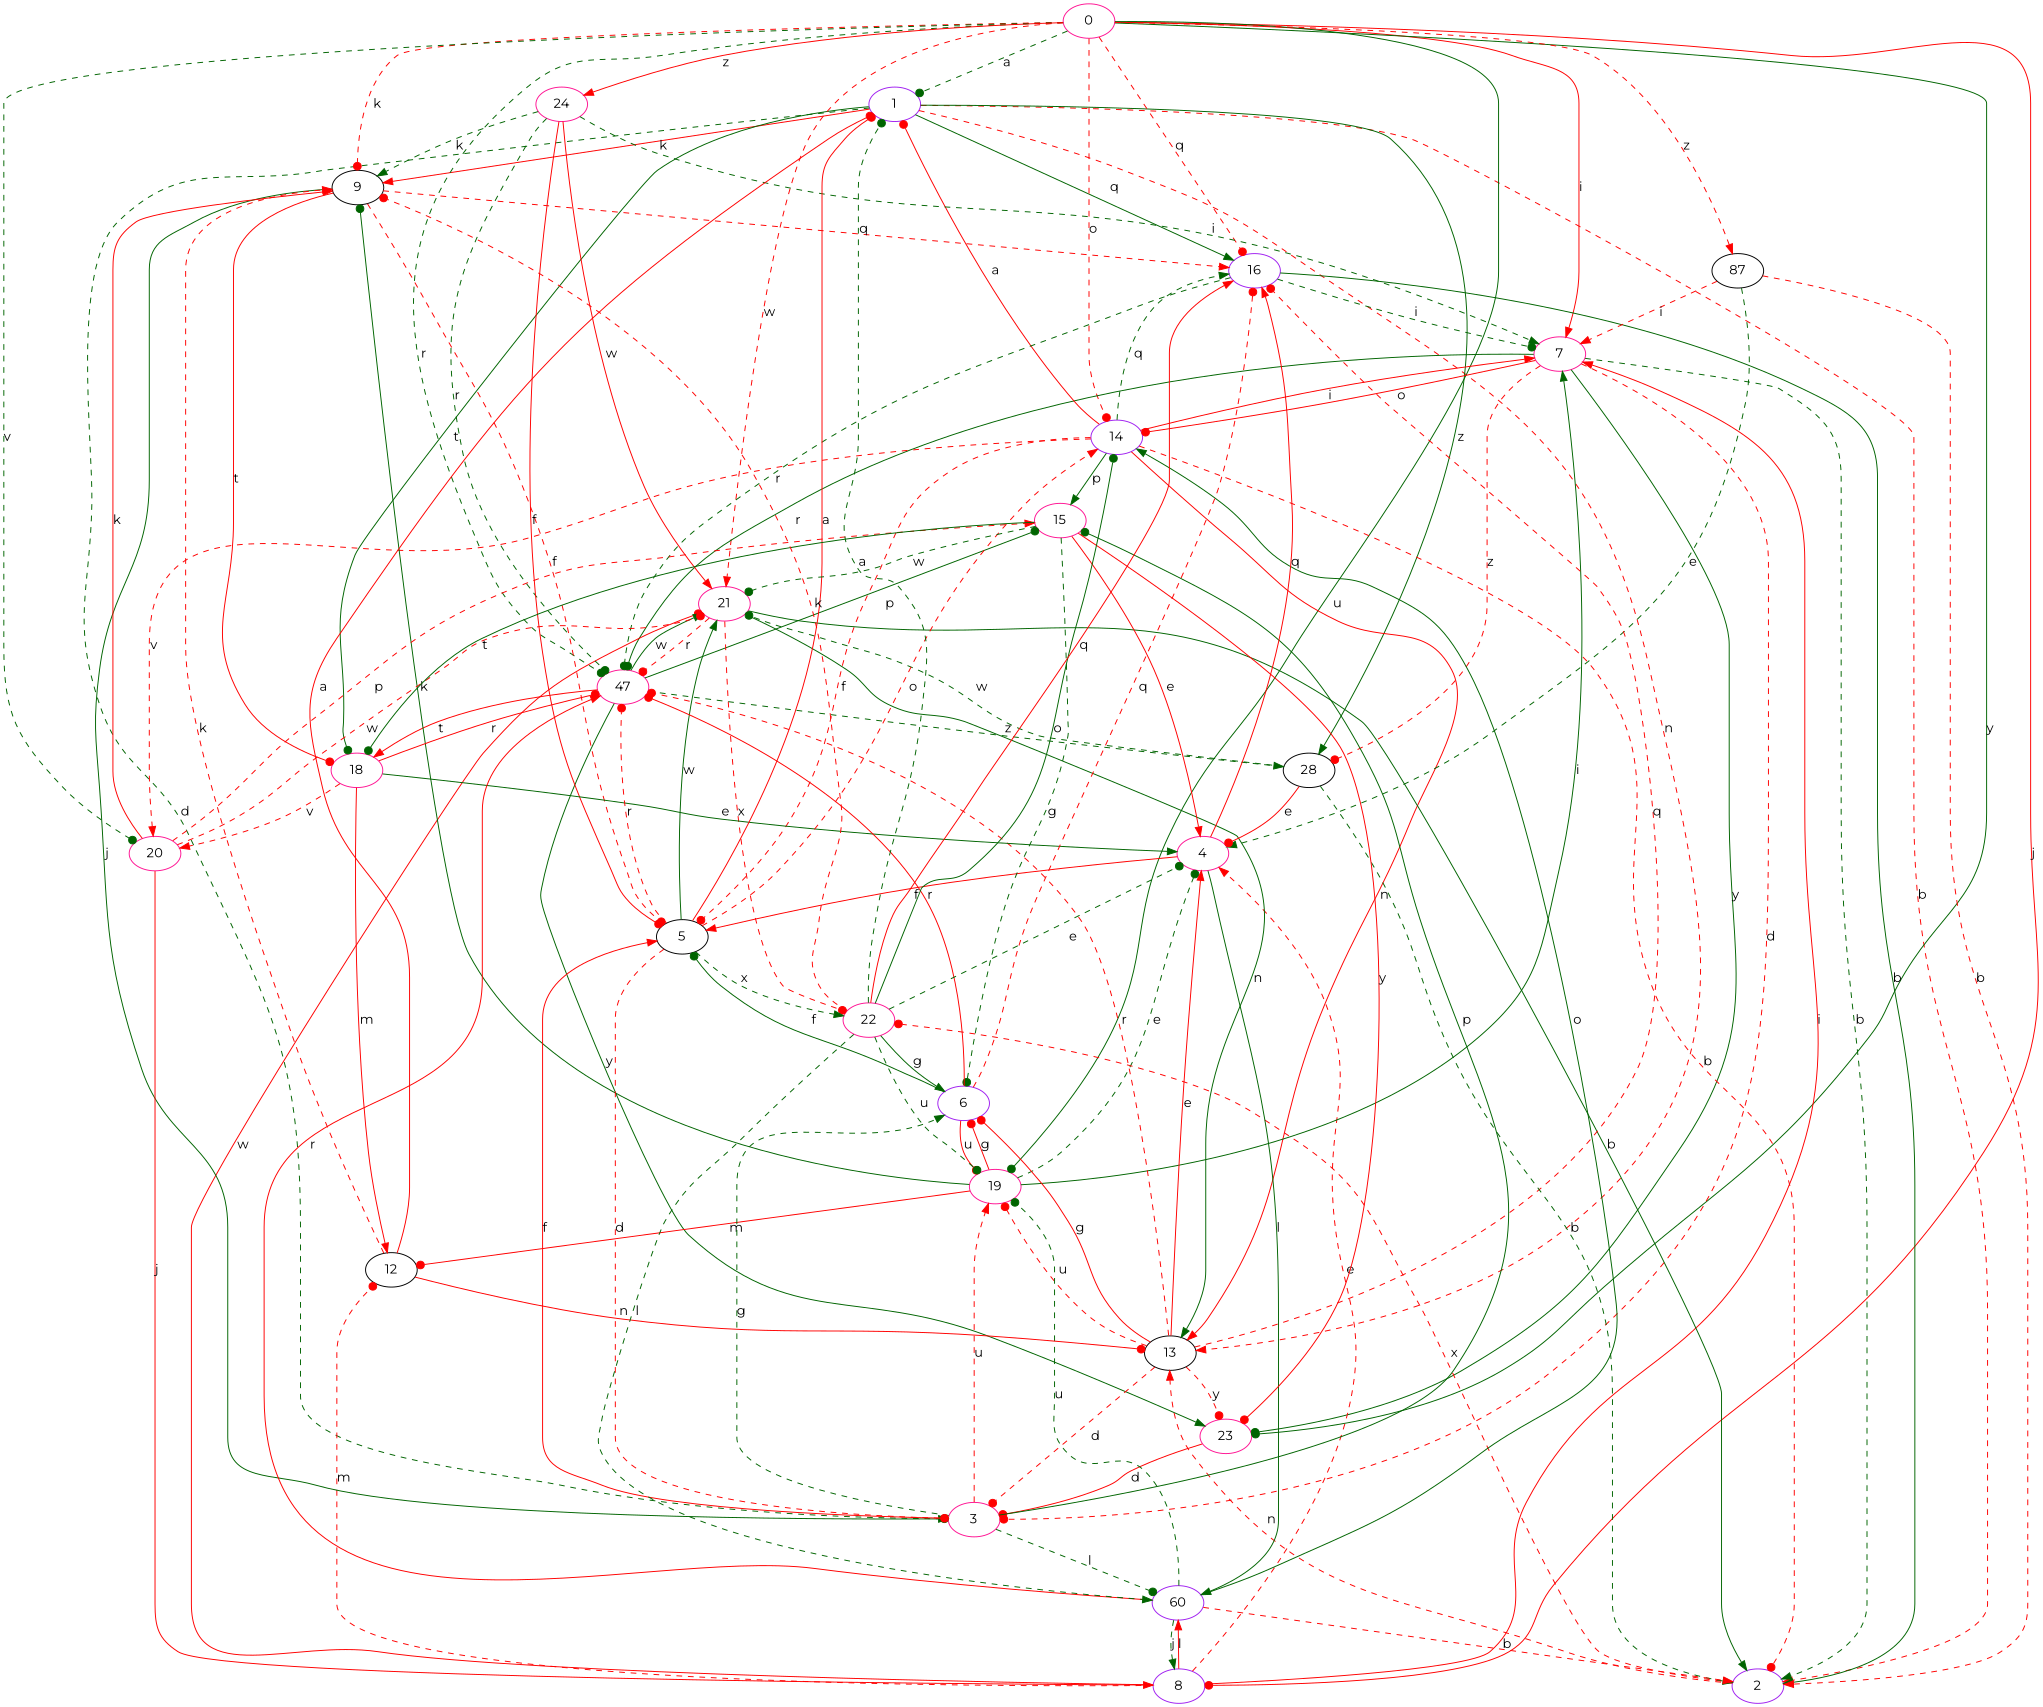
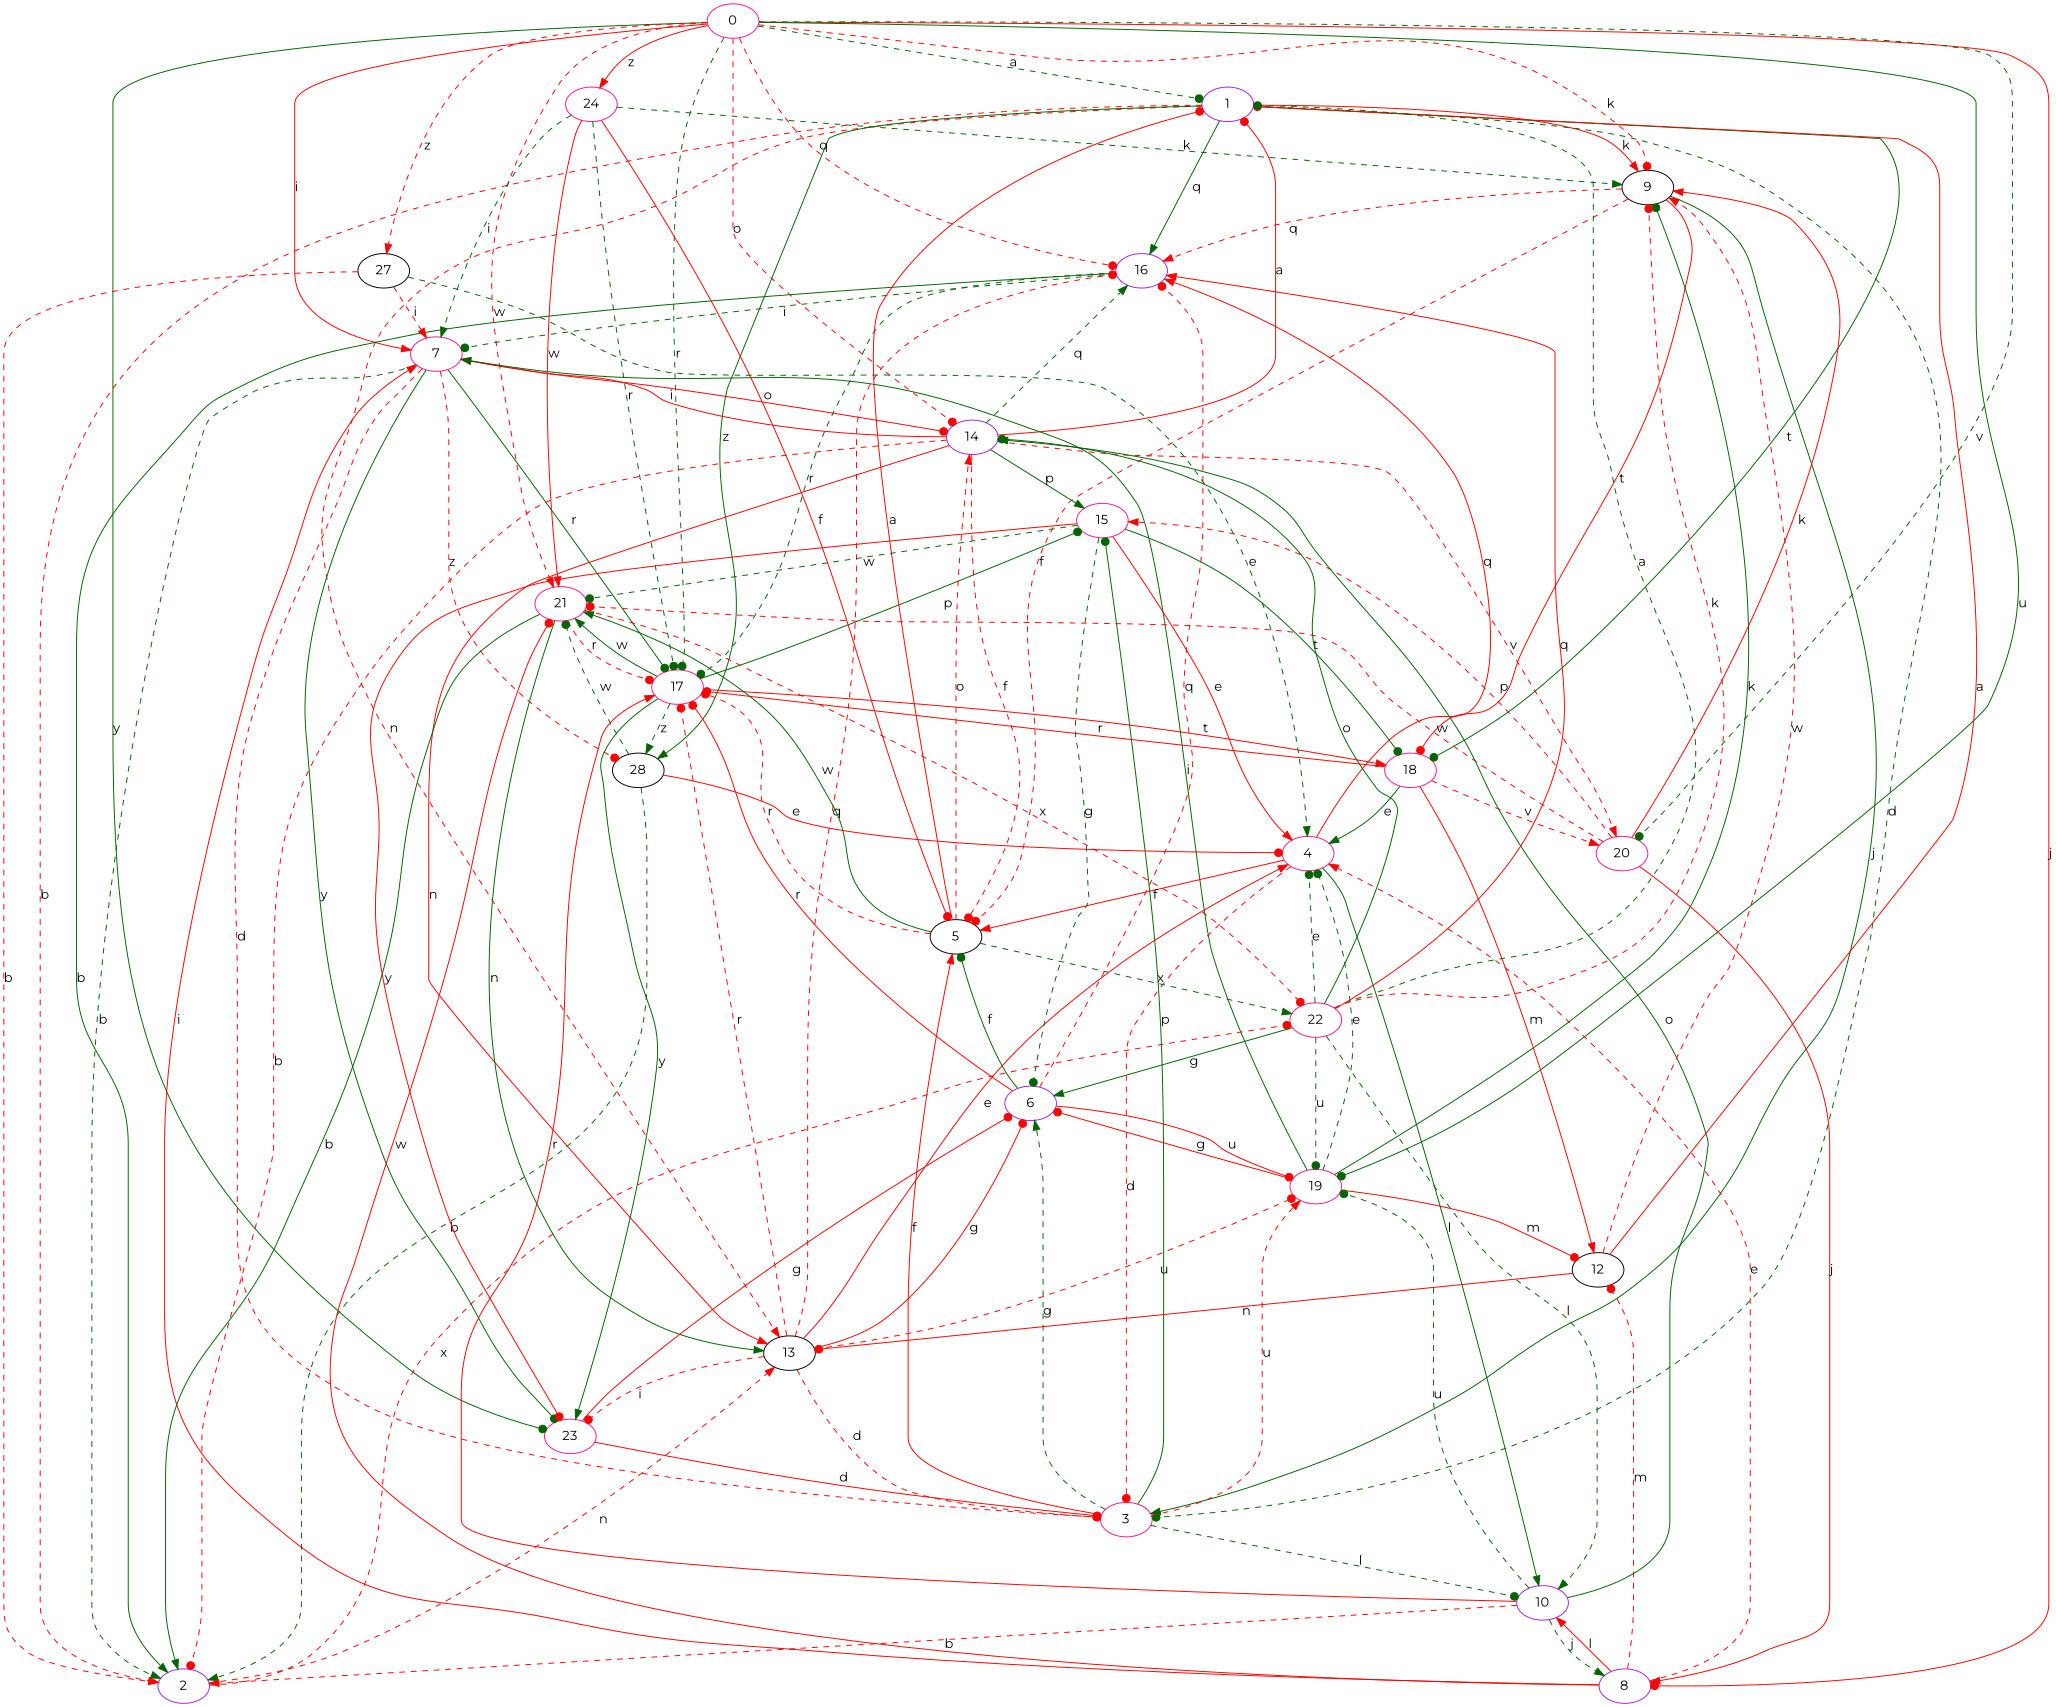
(1738, 271) -> (384, 271)
(623, 687) -> (678, 687)
(203, 729) -> (1798, 729)
none -> (784, 1258)
(615, 1337) -> (1126, 1147)
(1216, 1395) -> (640, 1395)
(1178, 1603) -> (1543, 1603)
